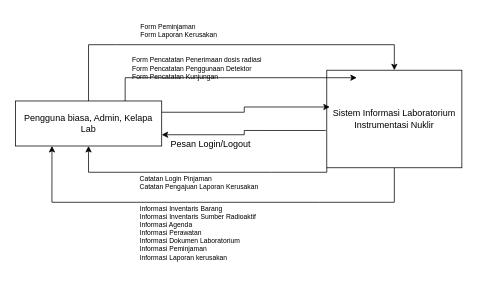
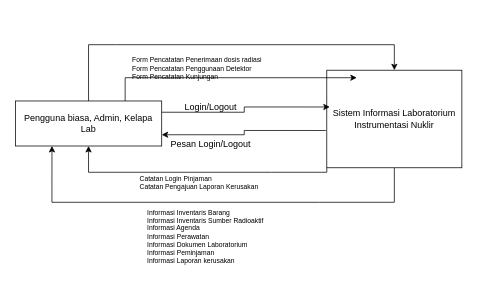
(188, 30) -> none
none -> (210, 107)
(206, 233) -> (213, 237)
